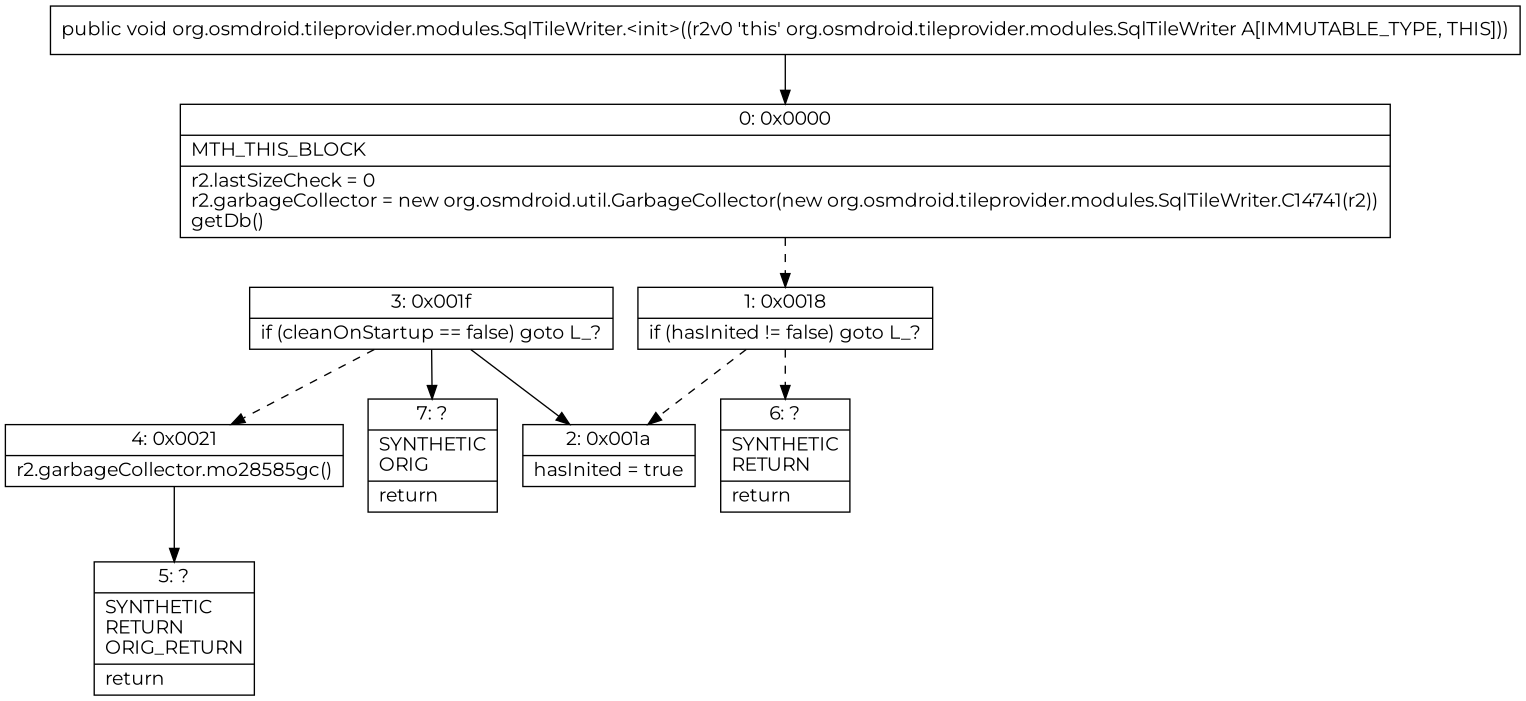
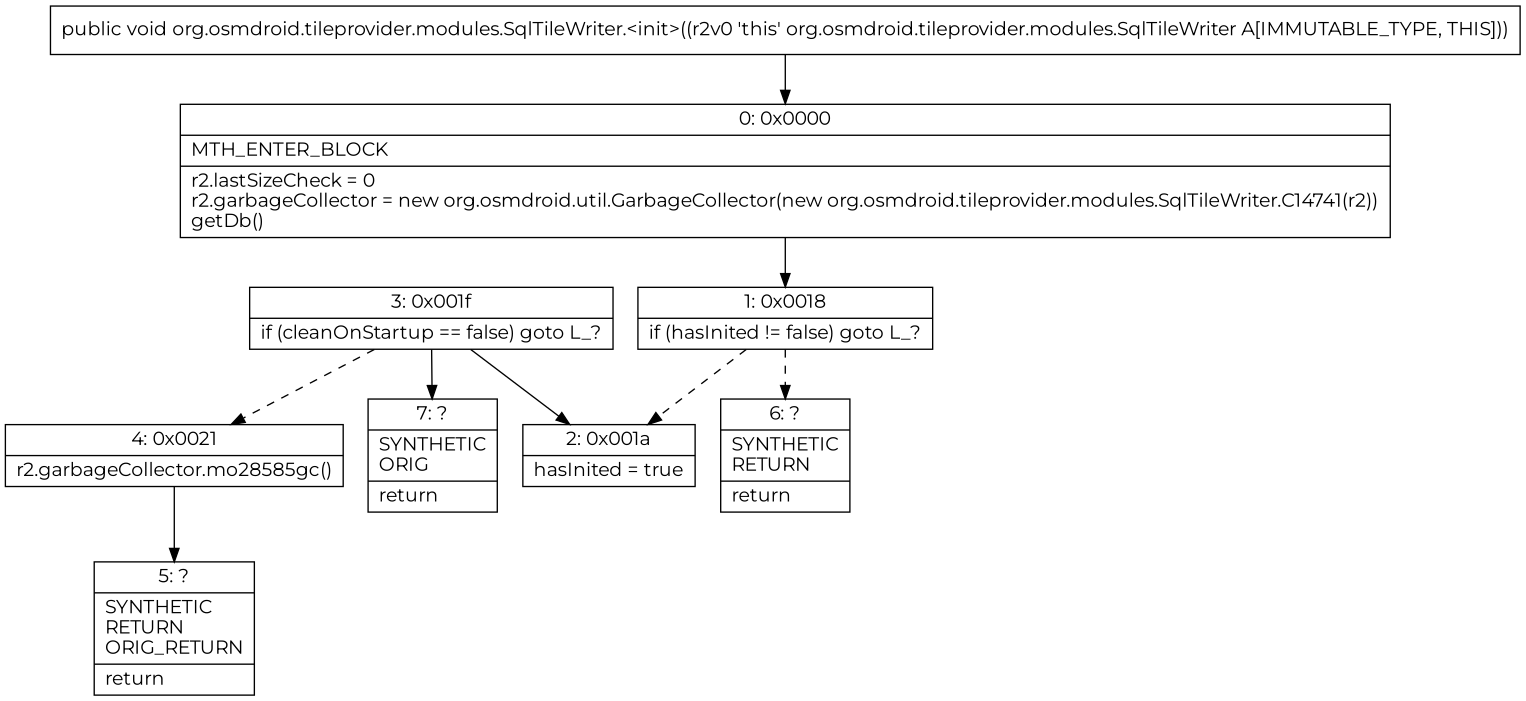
(279, 150) -> (290, 150)
(785, 256) -> (785, 256)
